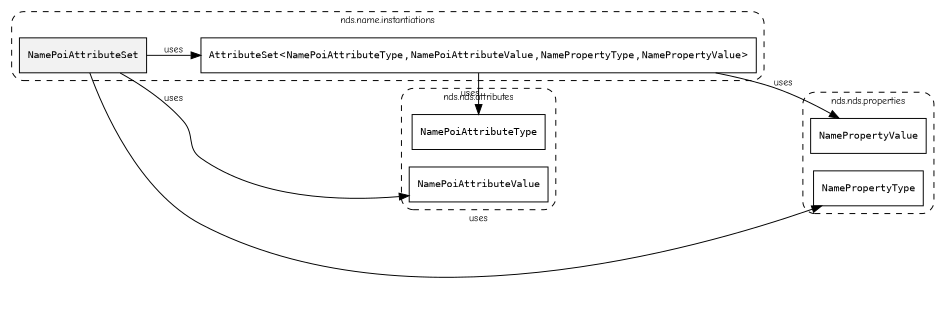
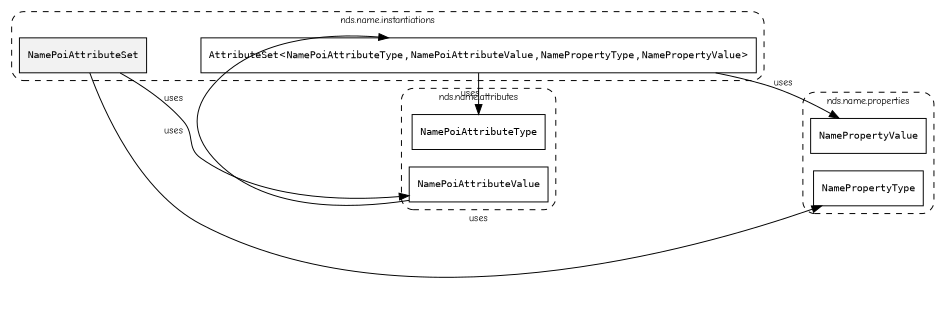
(169, 55) -> (200, 136)
(479, 98) -> (479, 98)
(868, 101) -> (868, 101)
